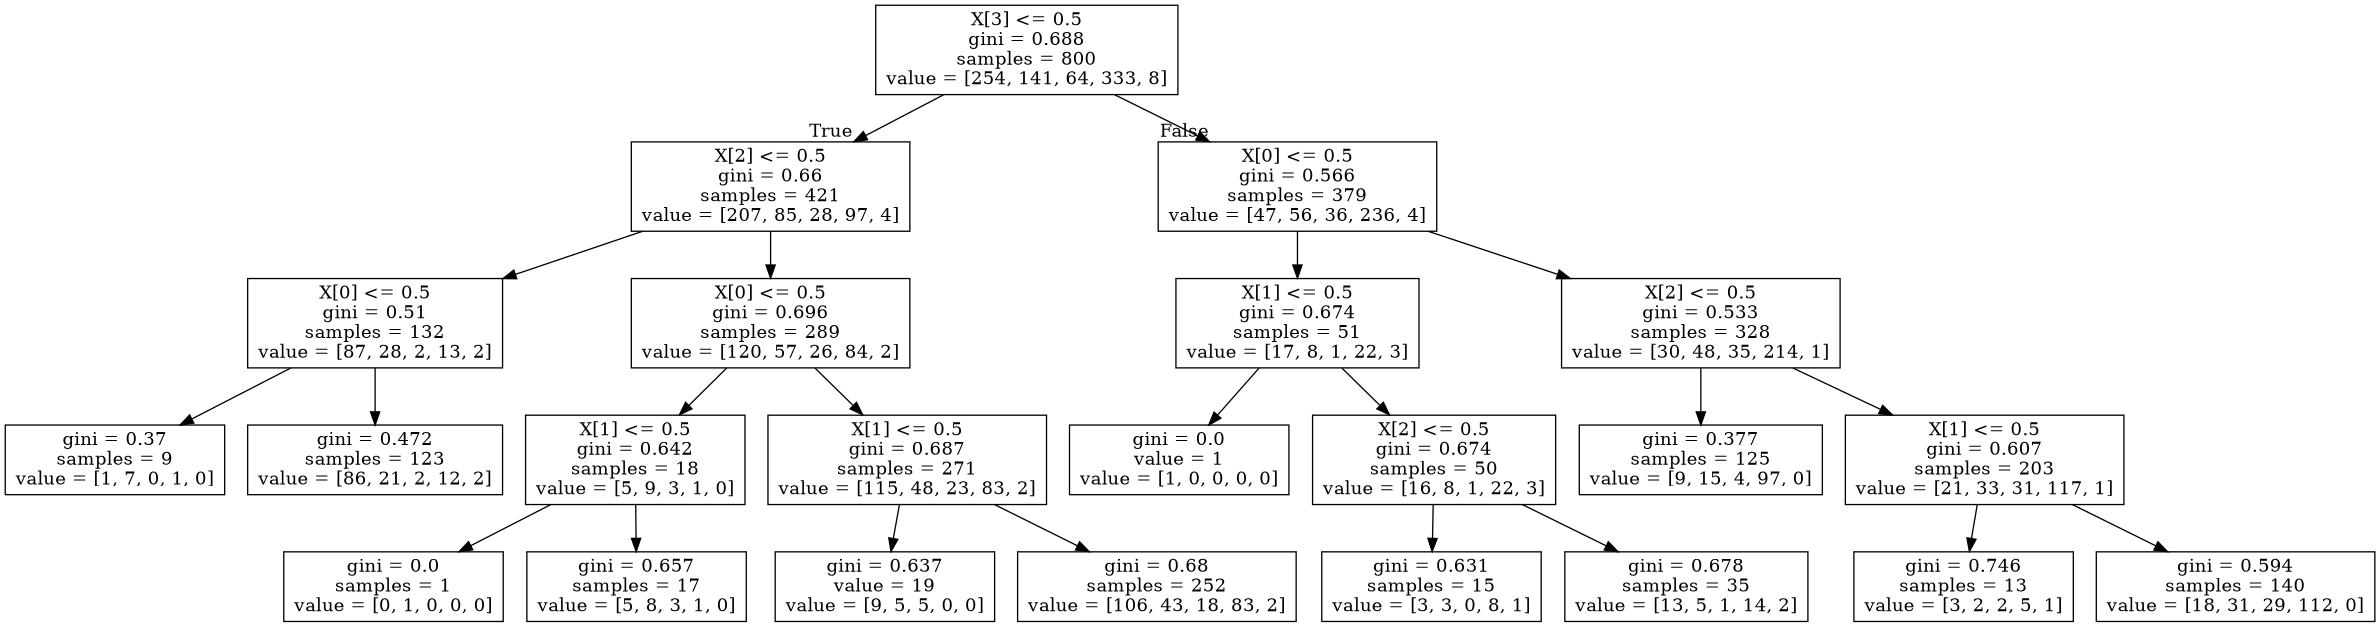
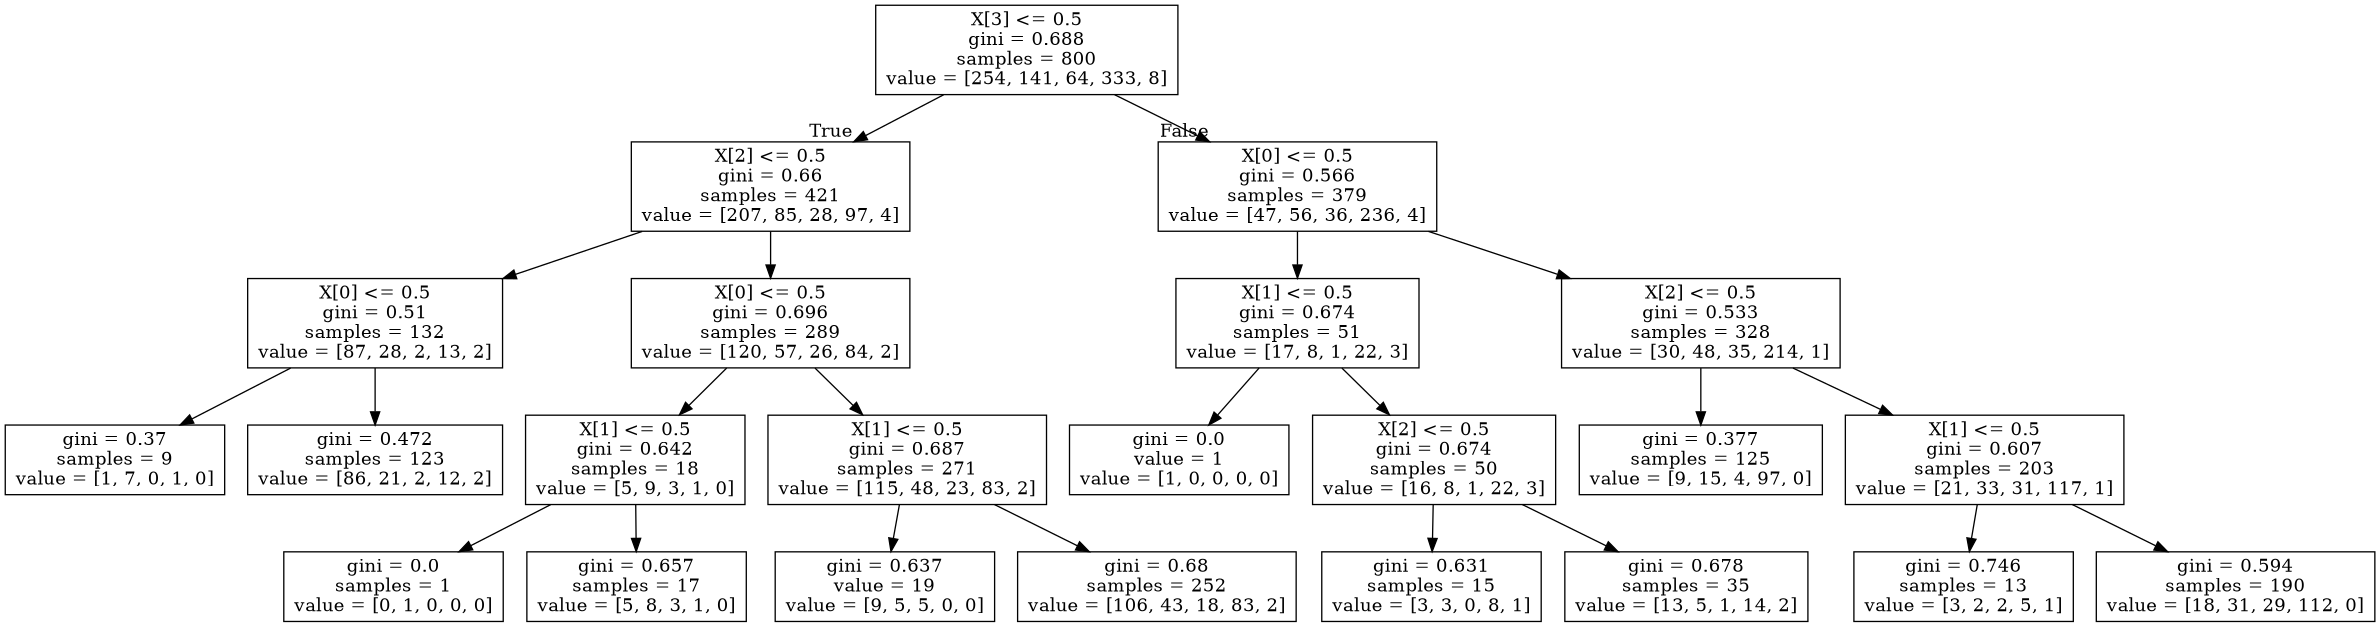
(2236, 587) -> (2236, 587)
